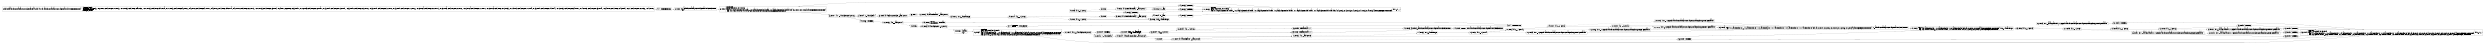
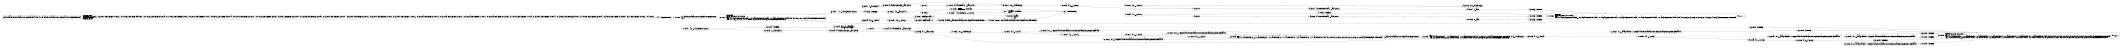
(1023, 26) -> (1018, 12)
(1685, 27) -> none
(1017, 32) -> none
